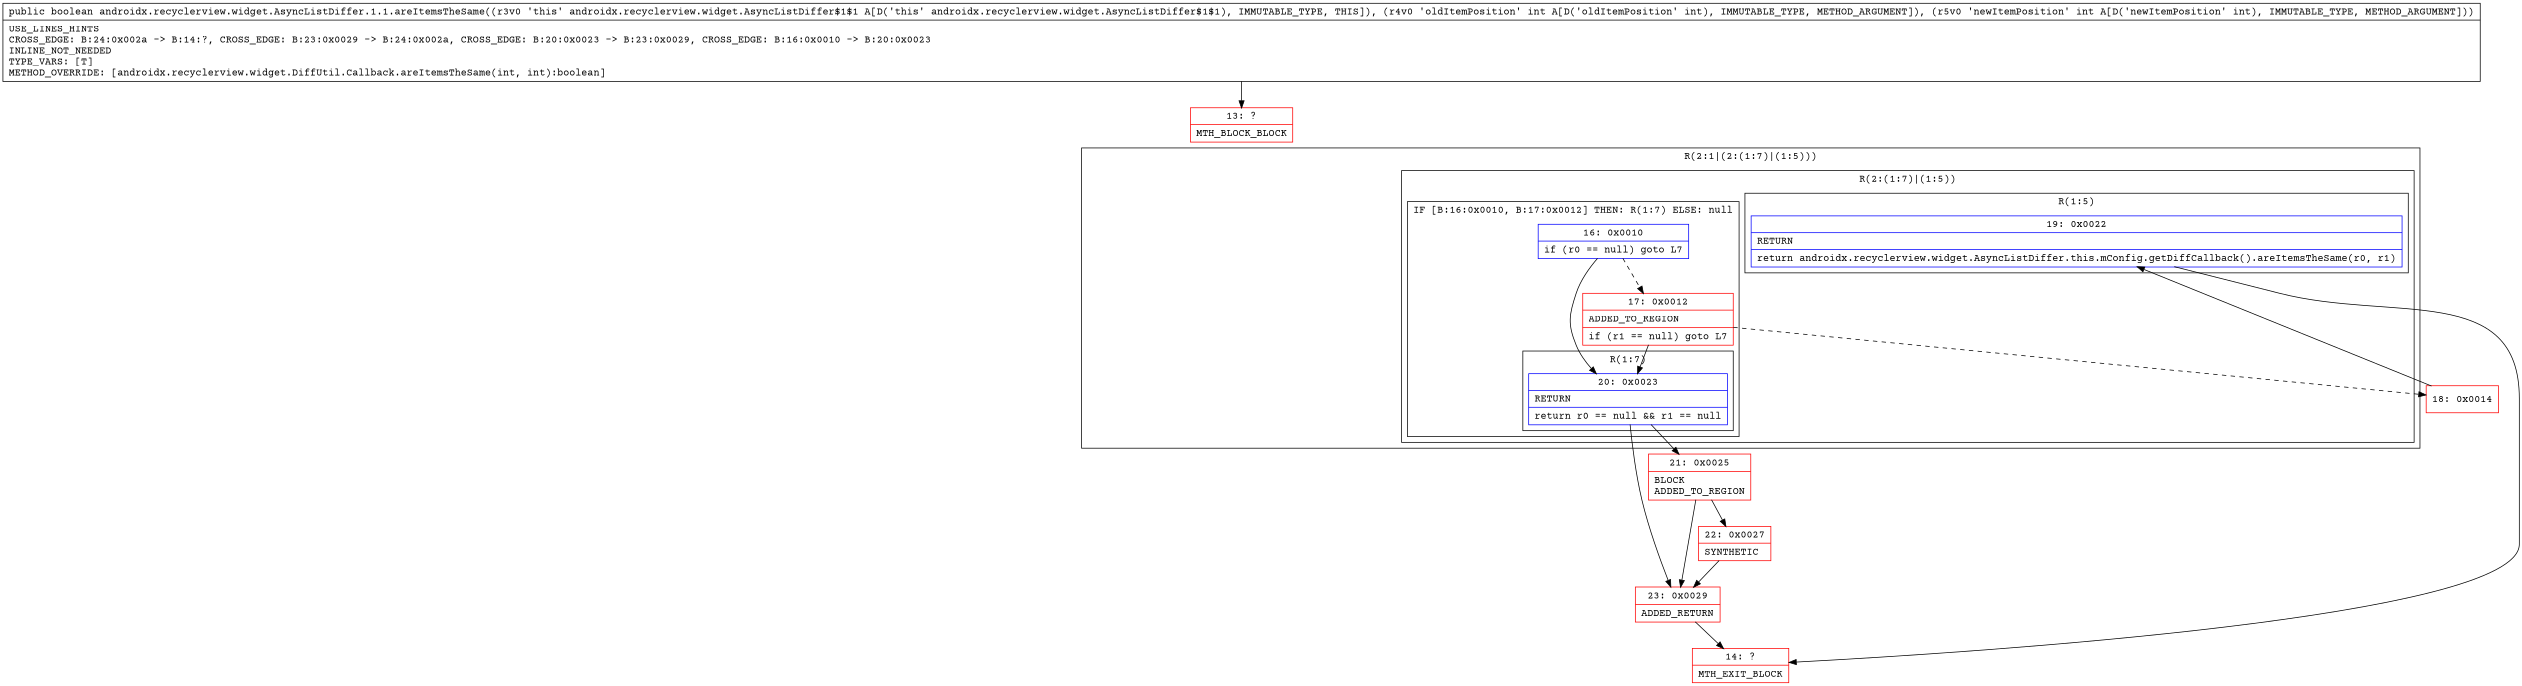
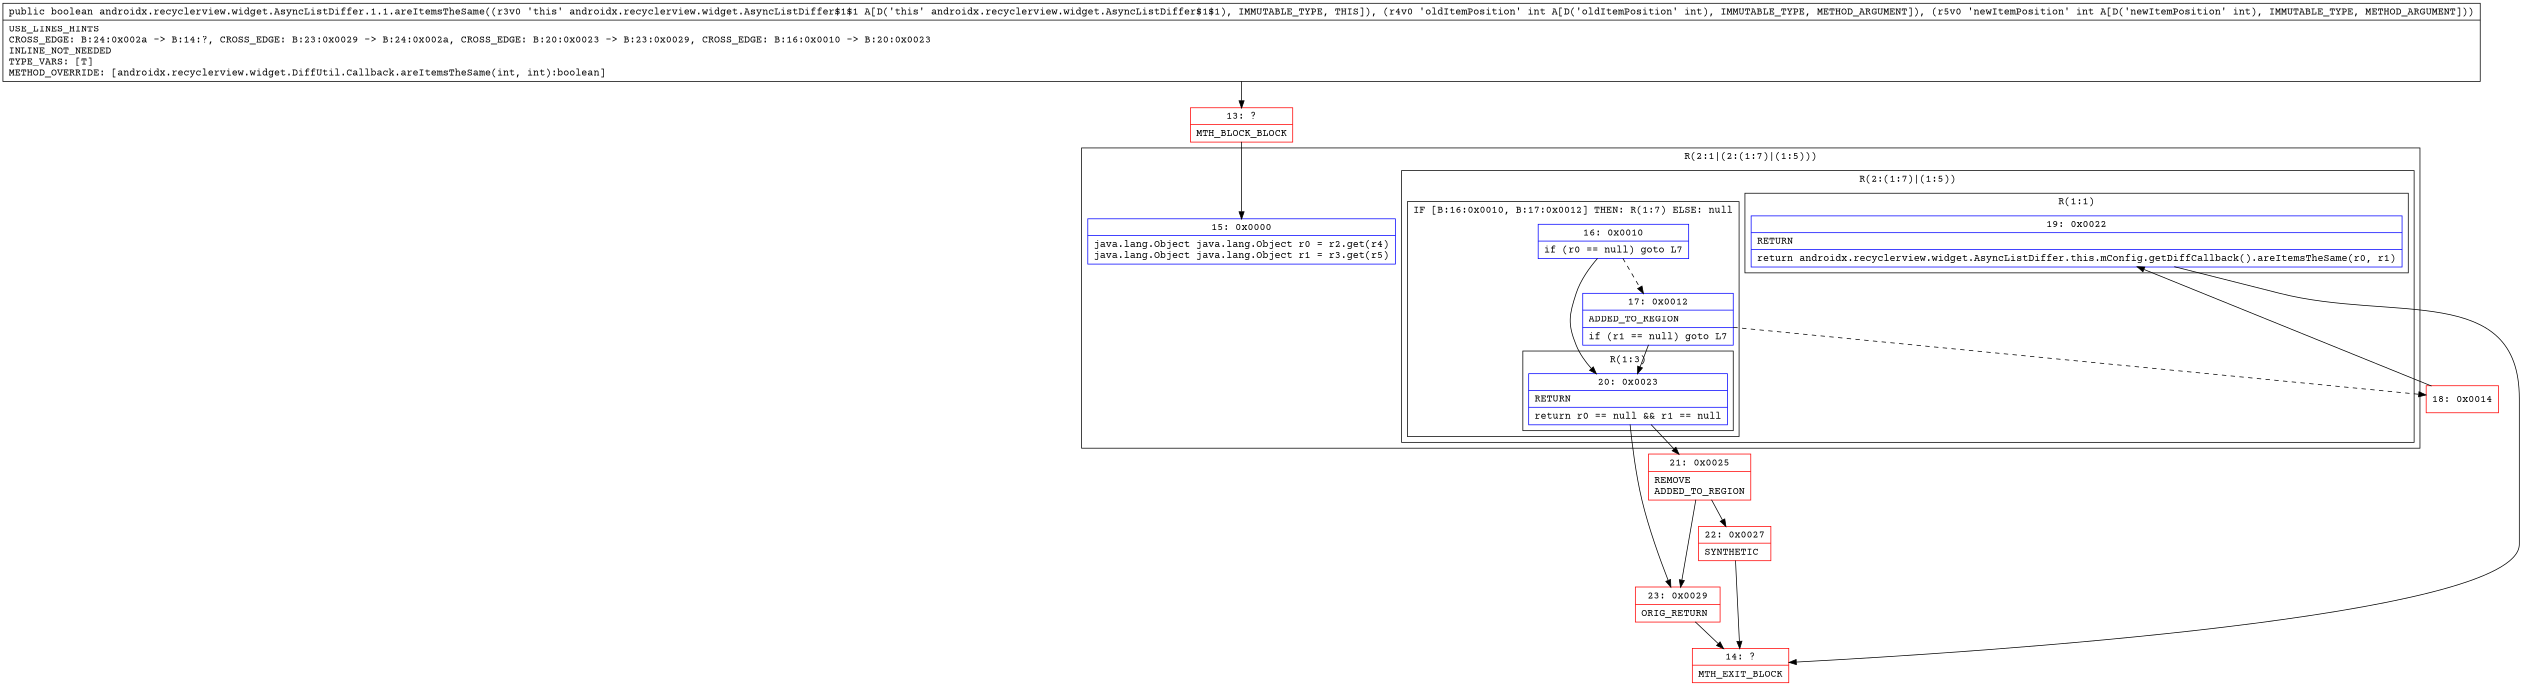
(2077, 202) -> (2077, 202)
none -> (1242, 241)
(1658, 319) -> (1658, 319)
(1628, 359) -> (1628, 359)
(1670, 480) -> (1673, 480)
(1709, 571) -> (1737, 601)
(1678, 613) -> (1674, 613)
